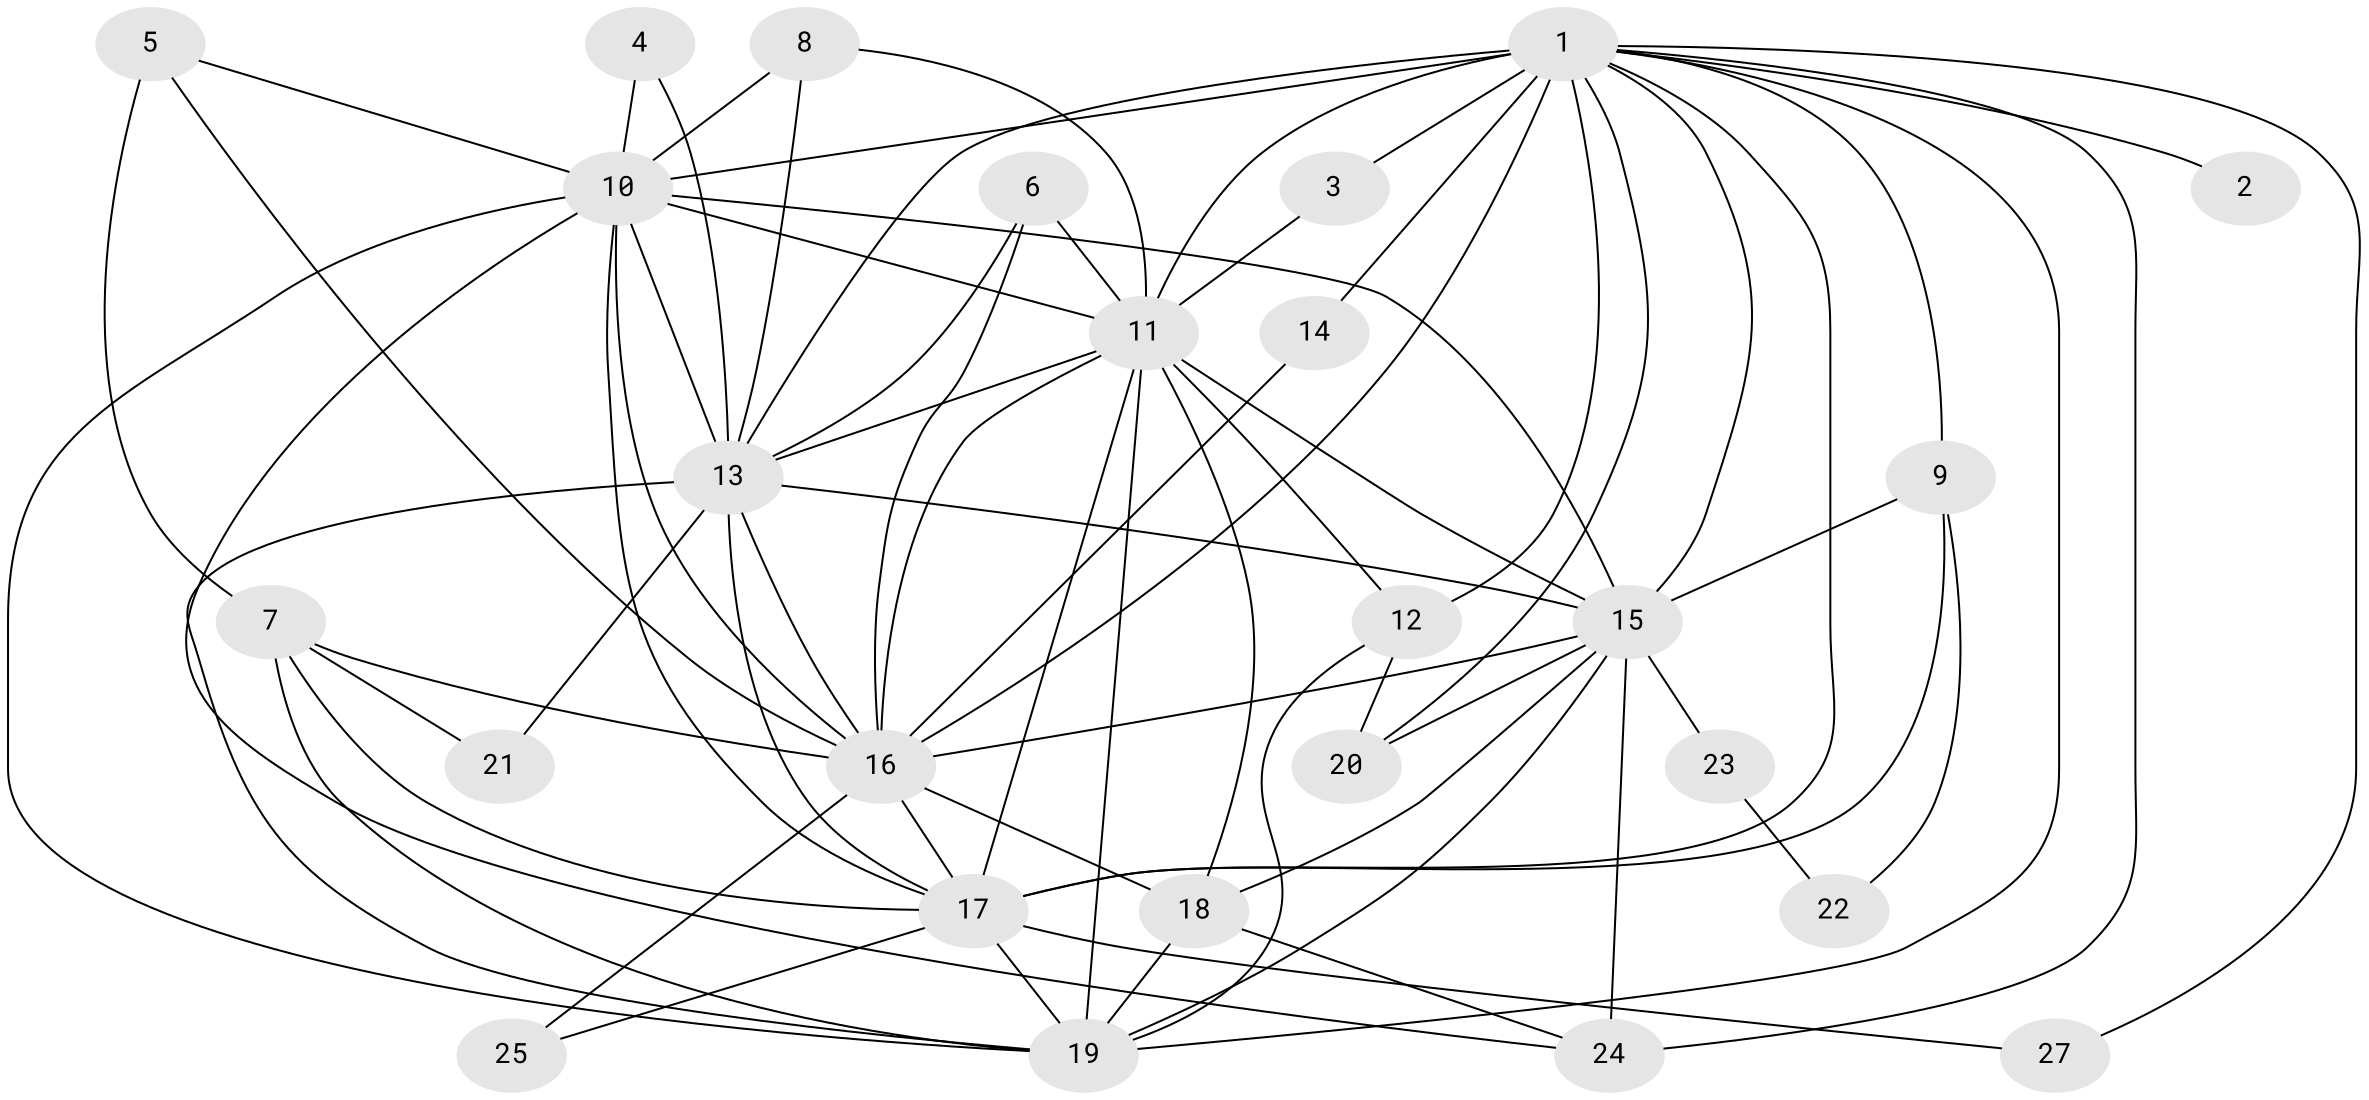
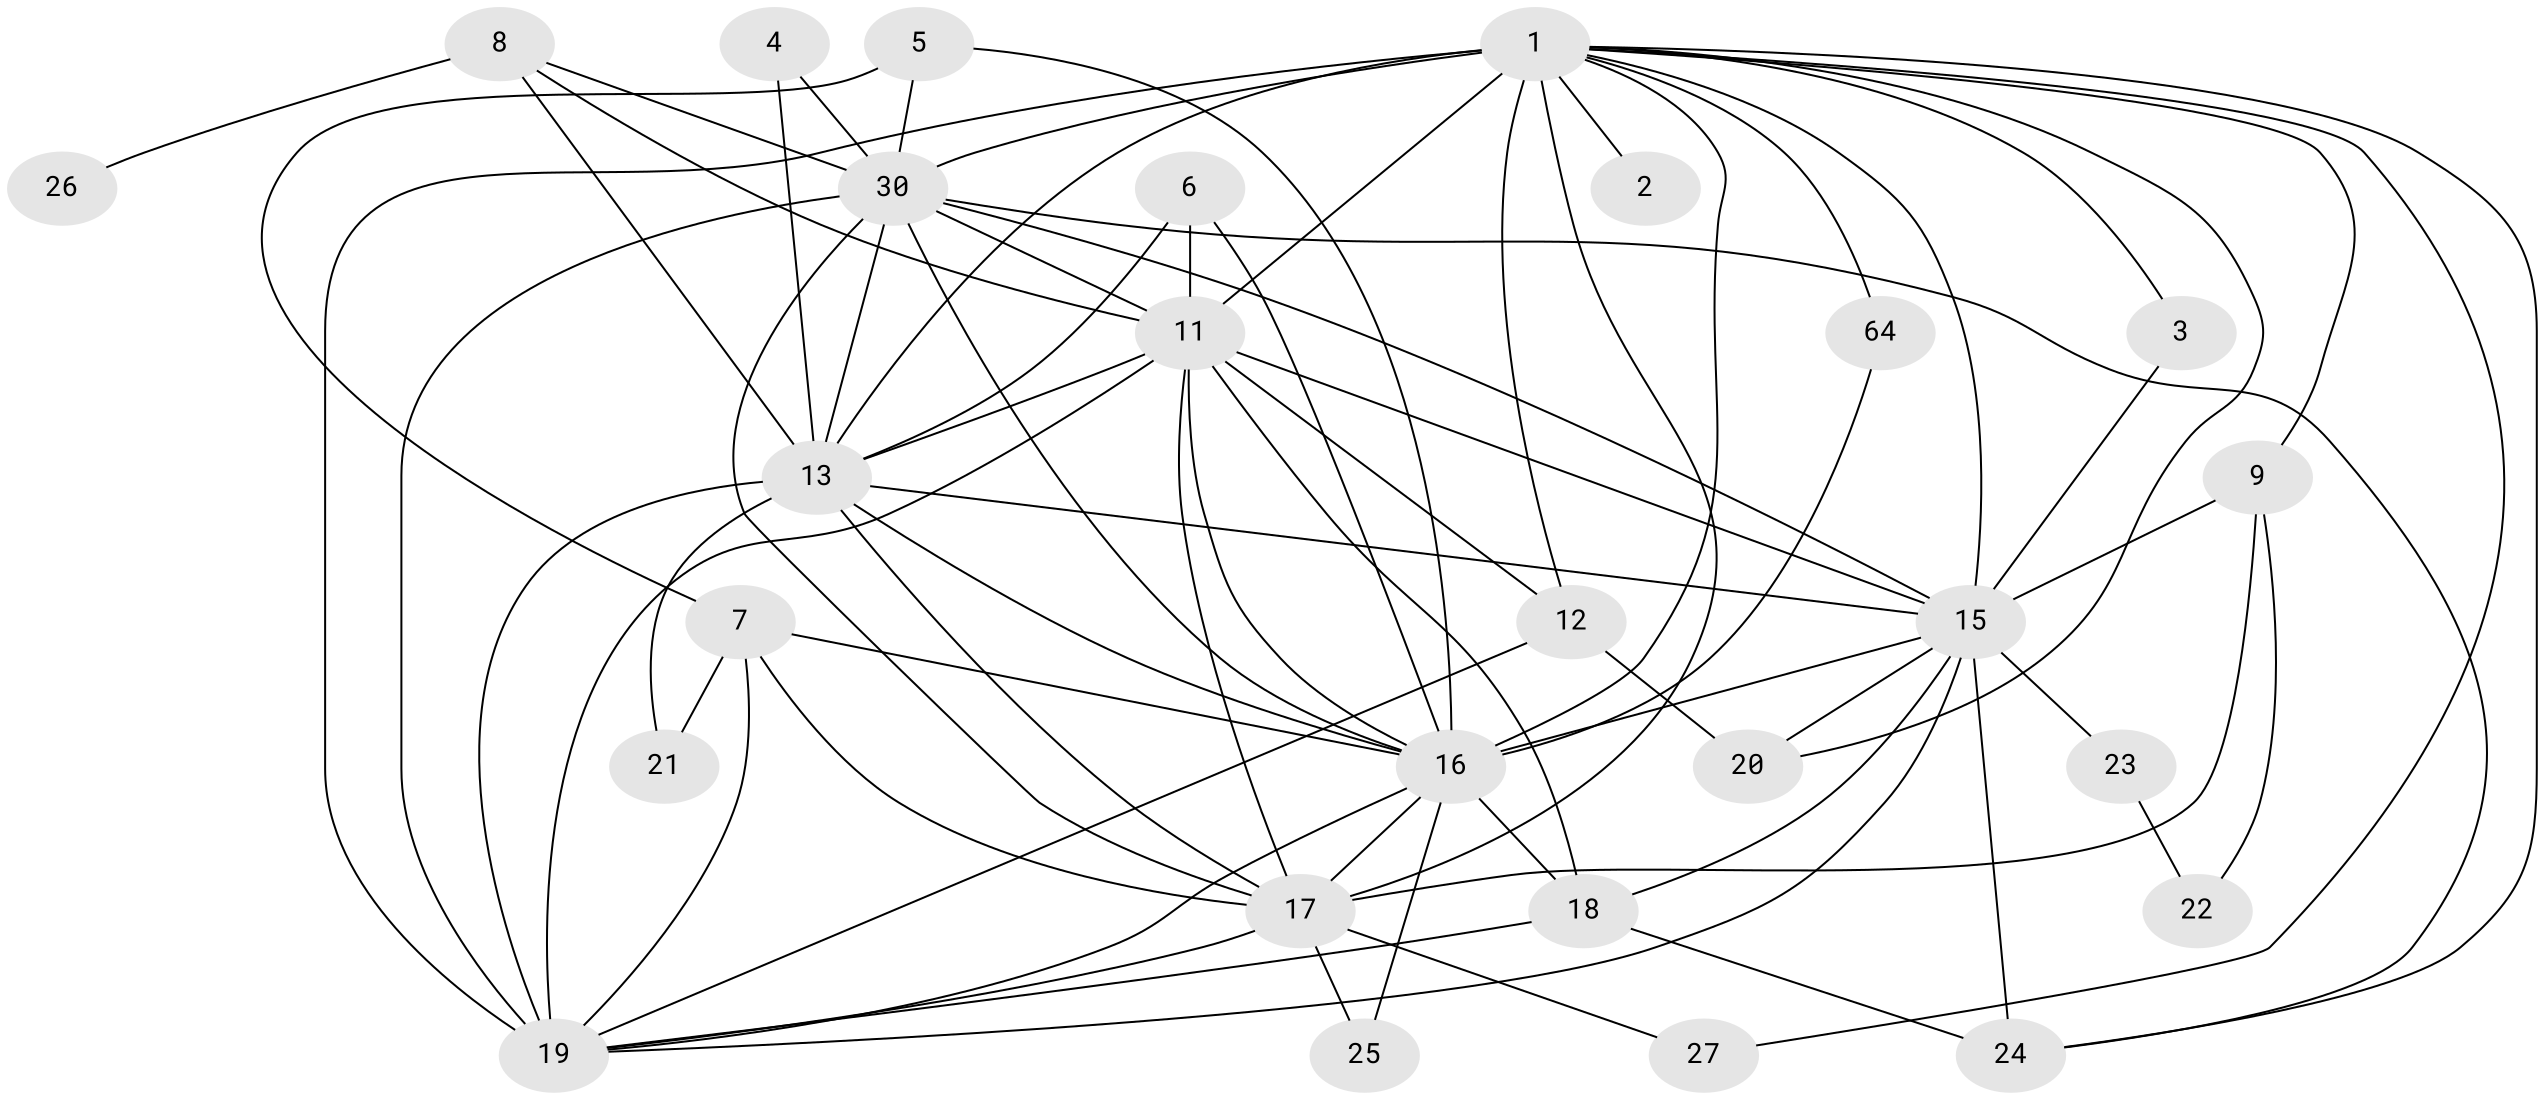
none -> (62, 189)
(618, 189) -> (893, 189)
(1252, 252) -> (2076, 478)
(1315, 333) -> (1881, 333)
none -> (1046, 968)
